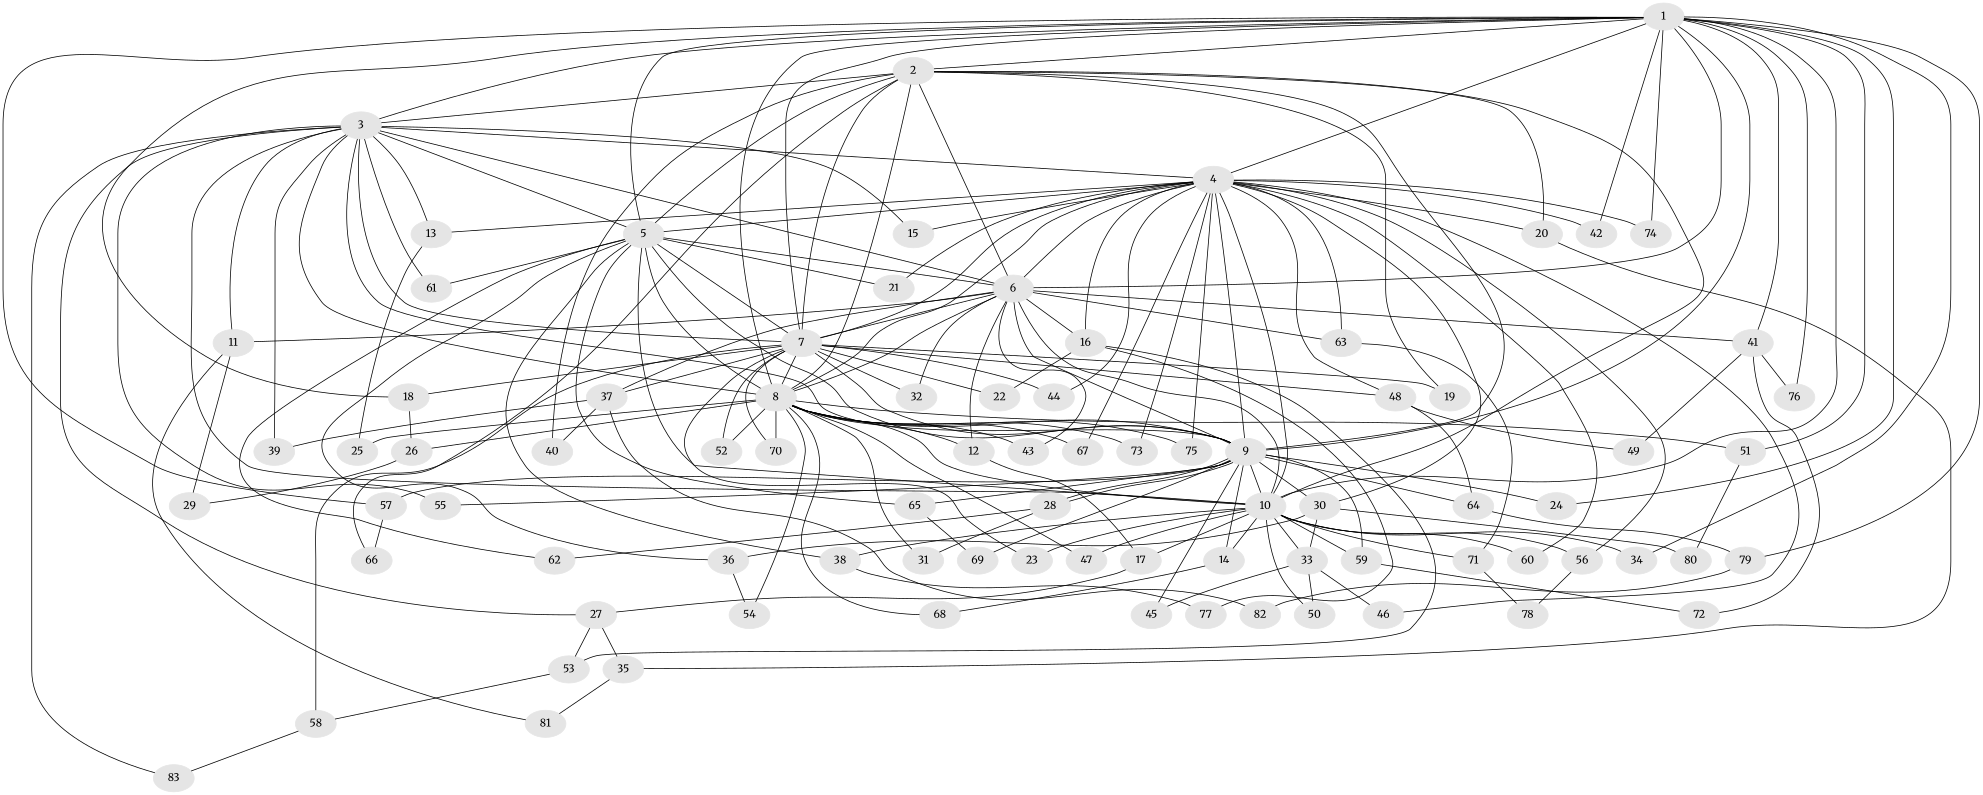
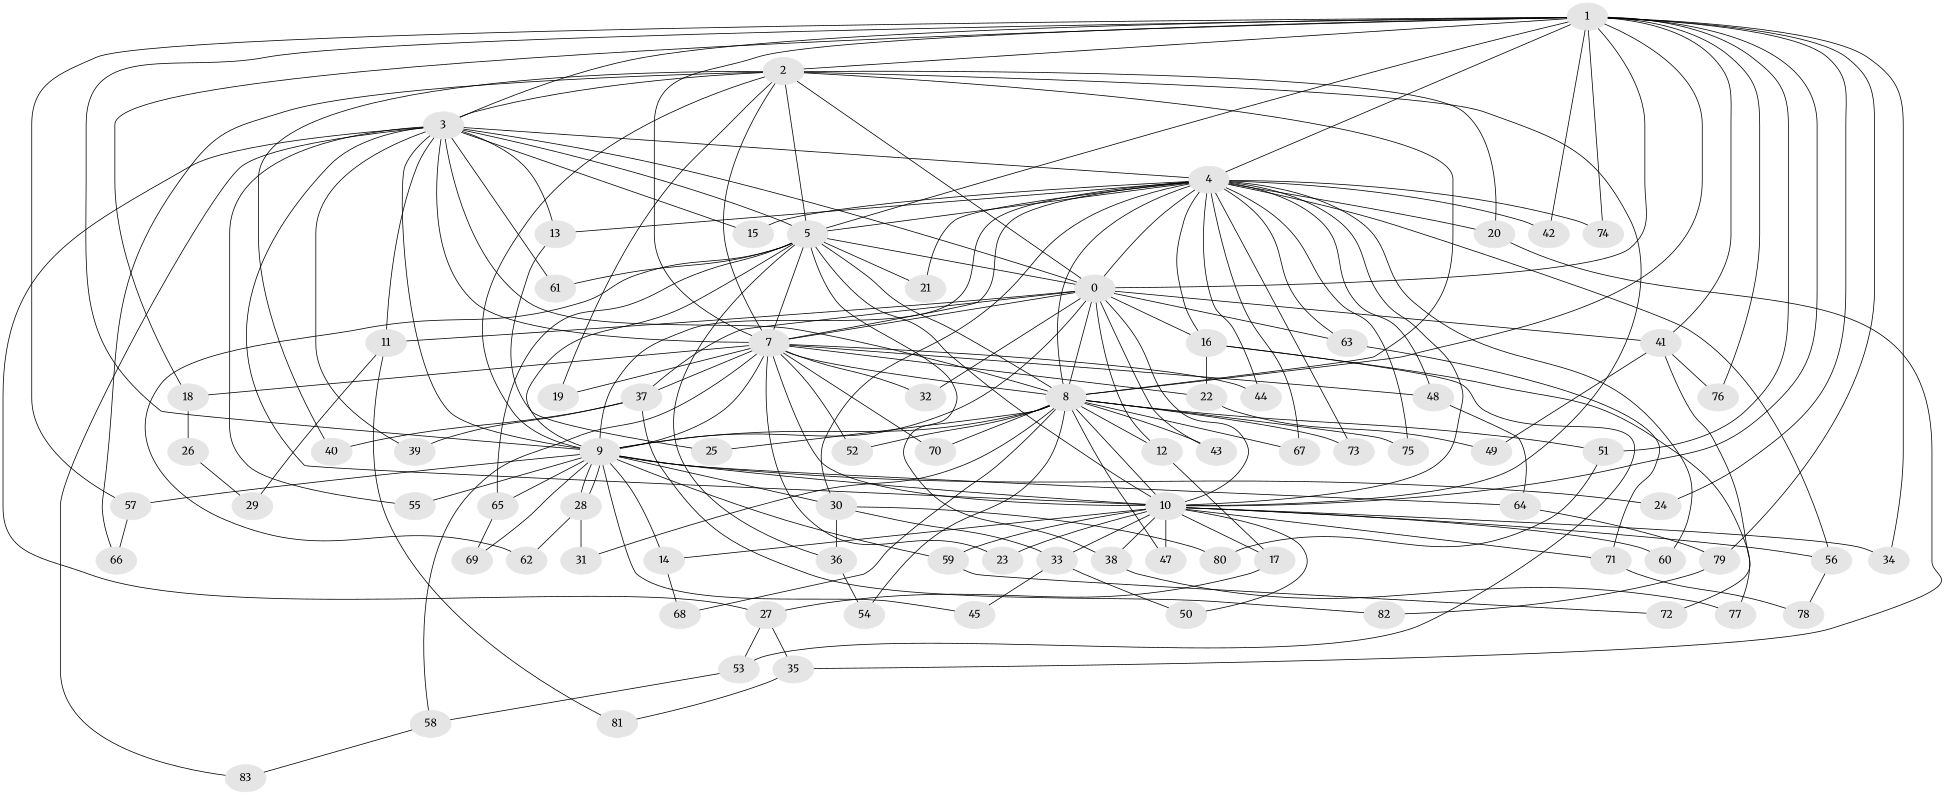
(1013, 289) -> (1095, 289)
(594, 425) -> none
(1516, 434) -> (1353, 429)
none -> (922, 493)
(1383, 615) -> none
